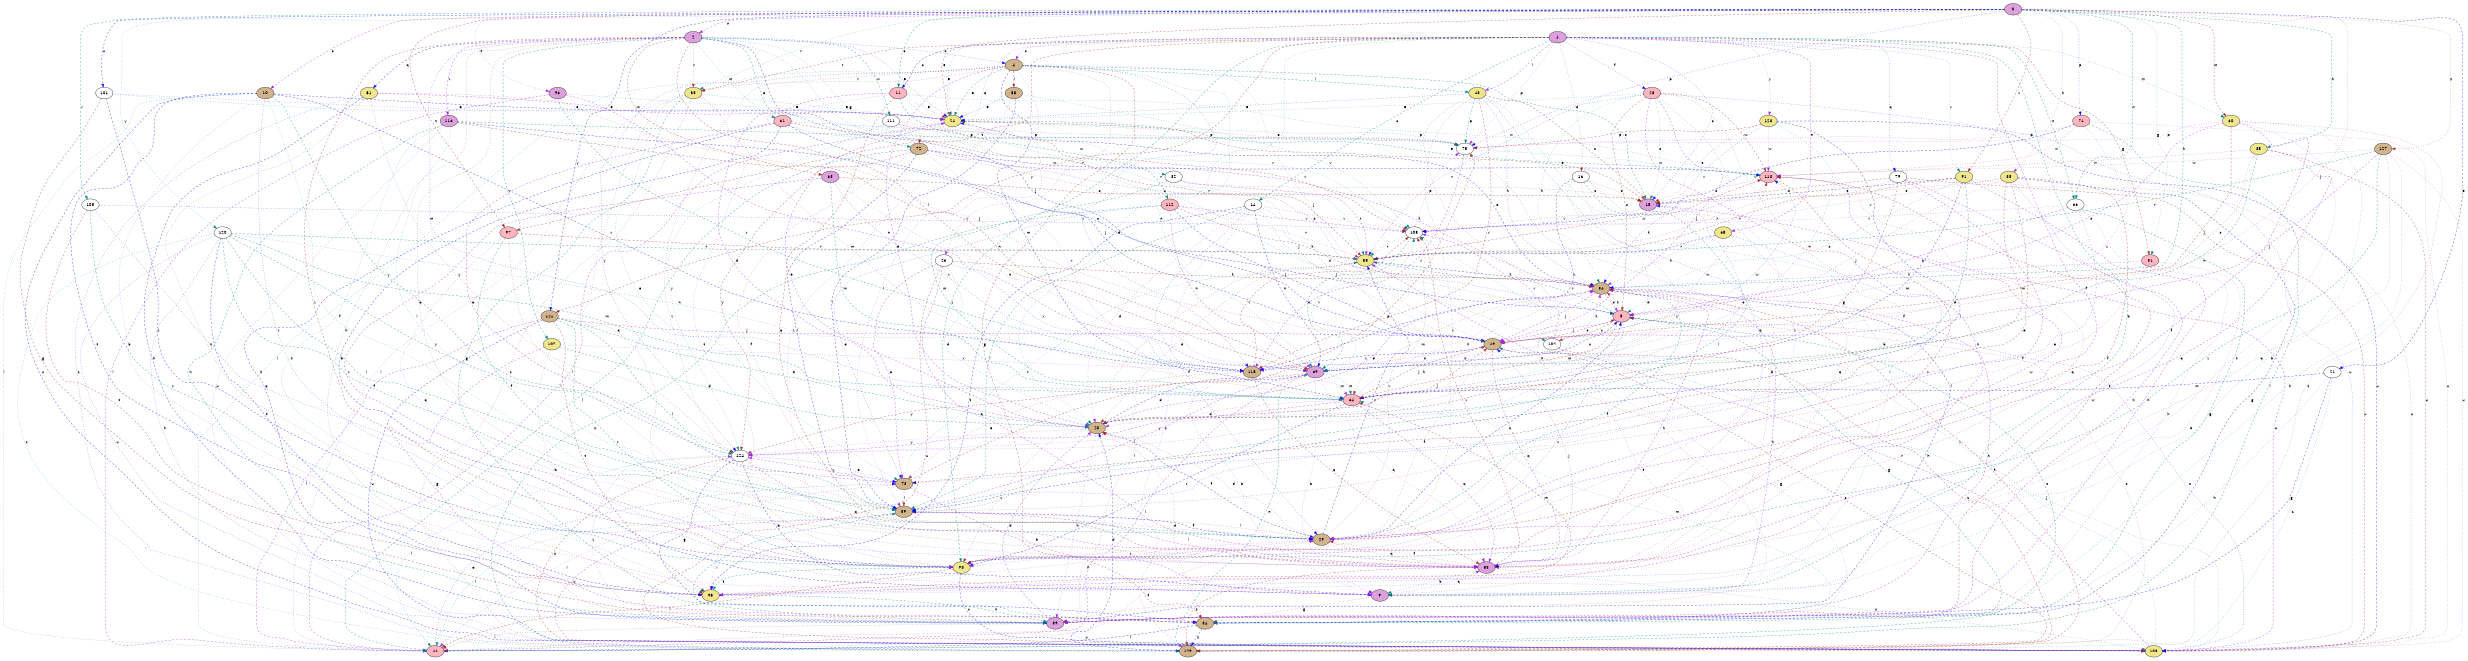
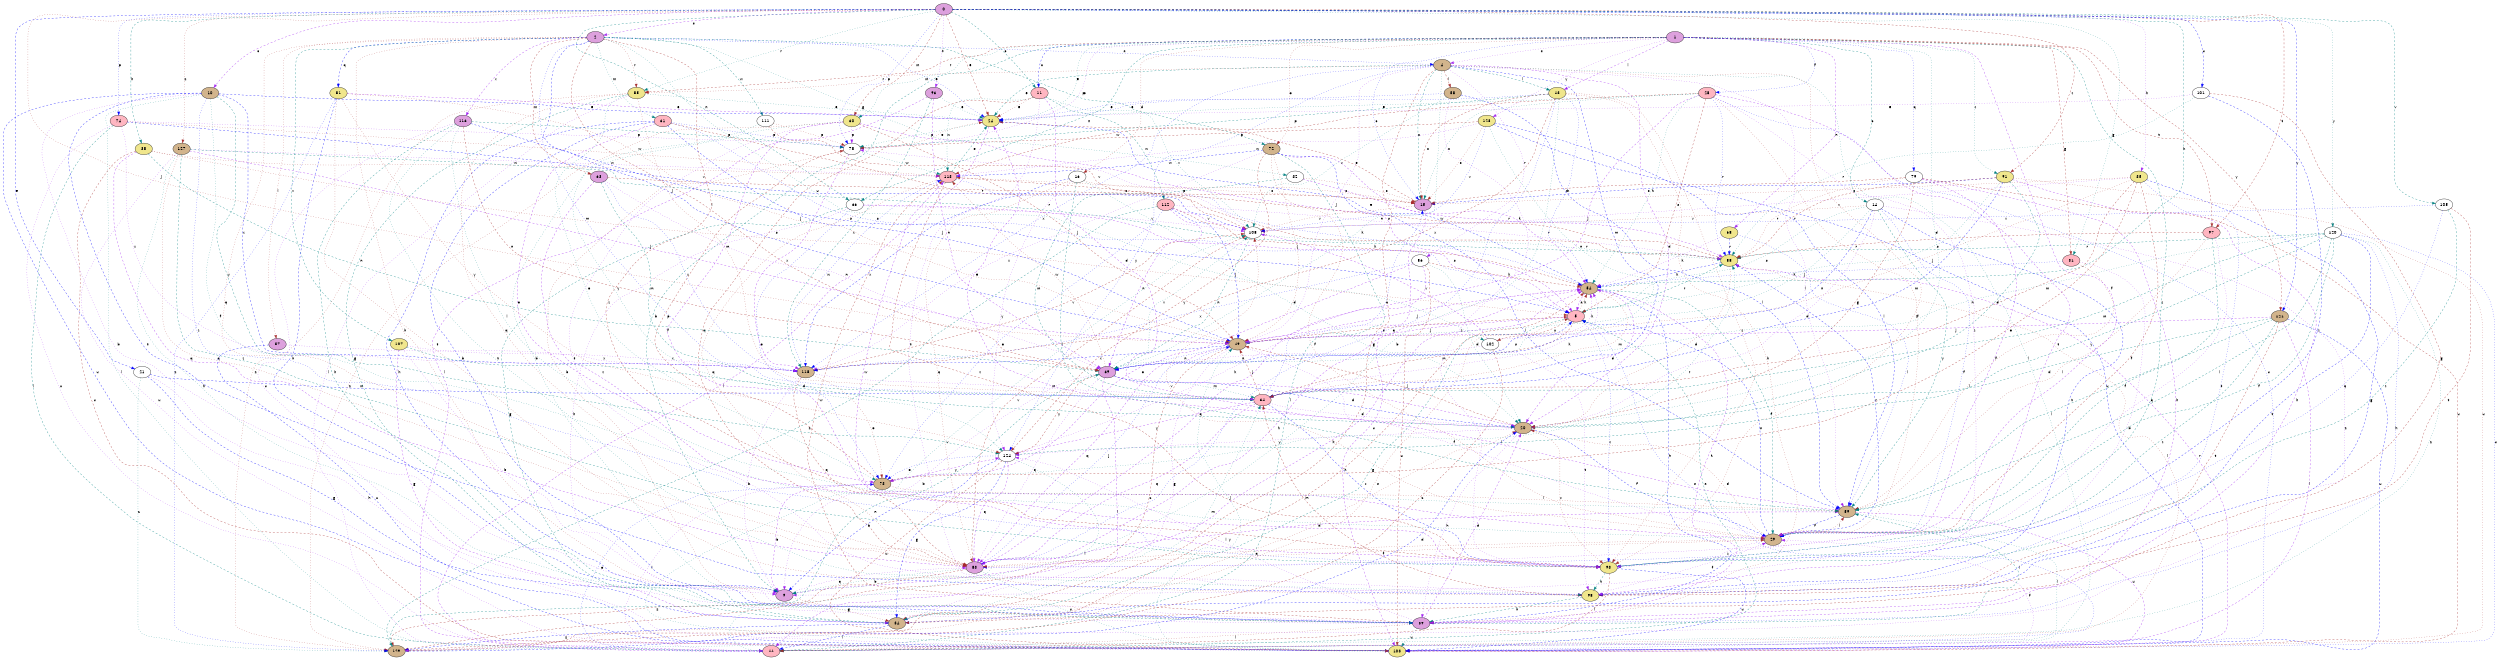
(944, 261) -> (1420, 261)
none -> (278, 344)
(990, 358) -> (1943, 358)
